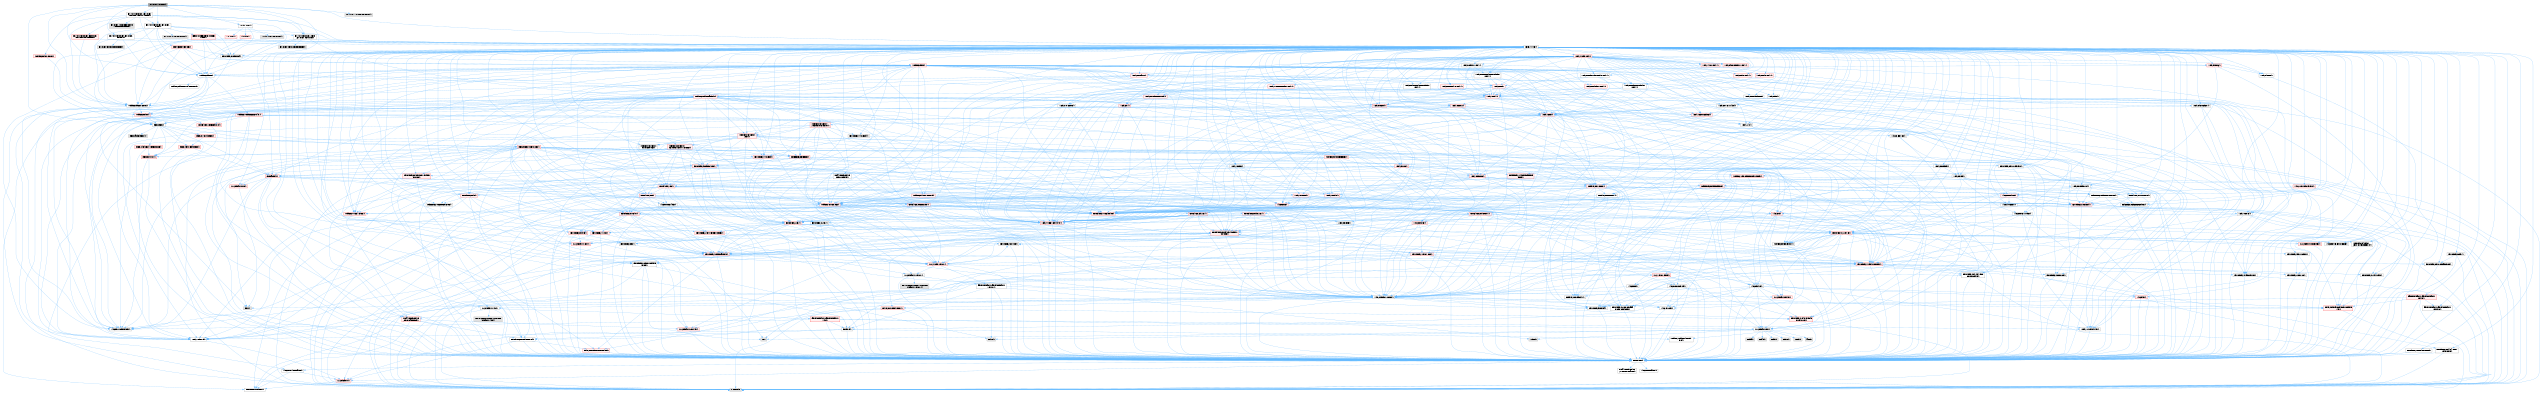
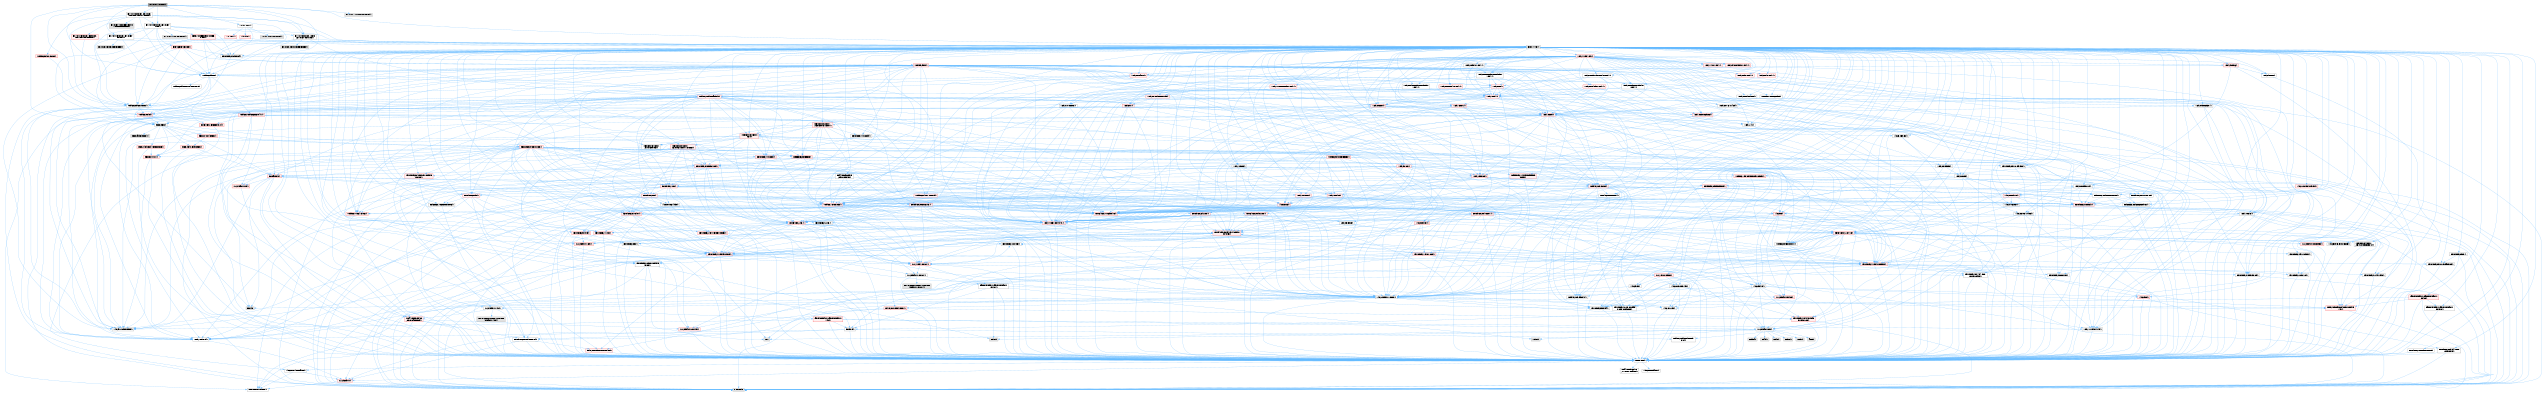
(1774, 97) -> (1771, 97)
(717, 254) -> (720, 254)
